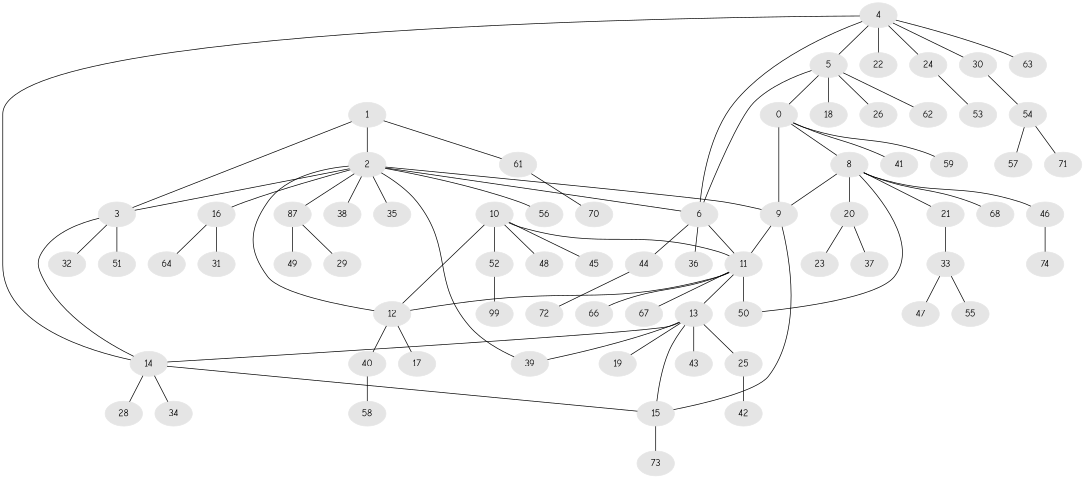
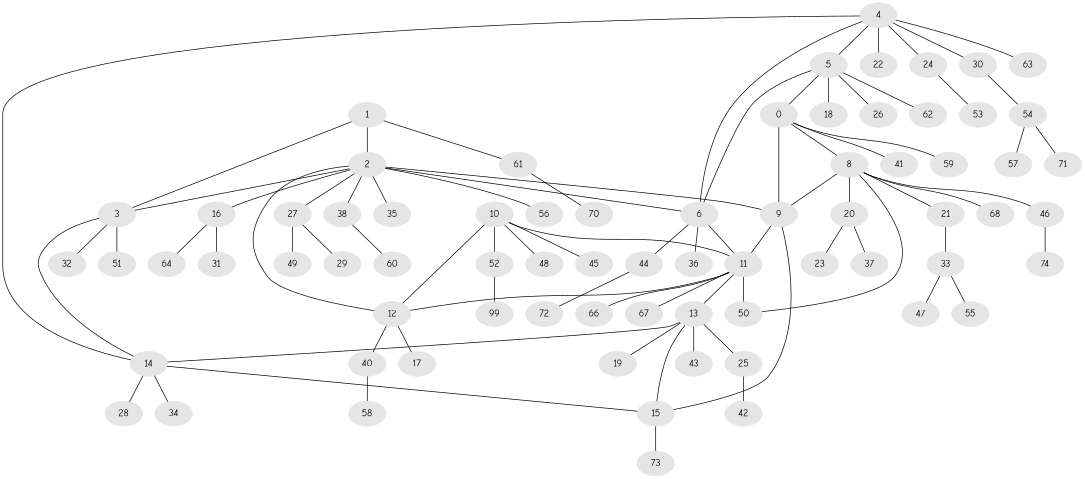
(293, 214) -> (293, 214)
none -> (392, 264)
(530, 364) -> none
